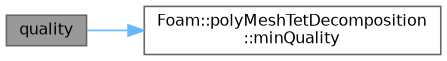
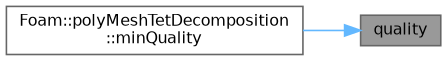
(107, 30) -> (324, 30)
